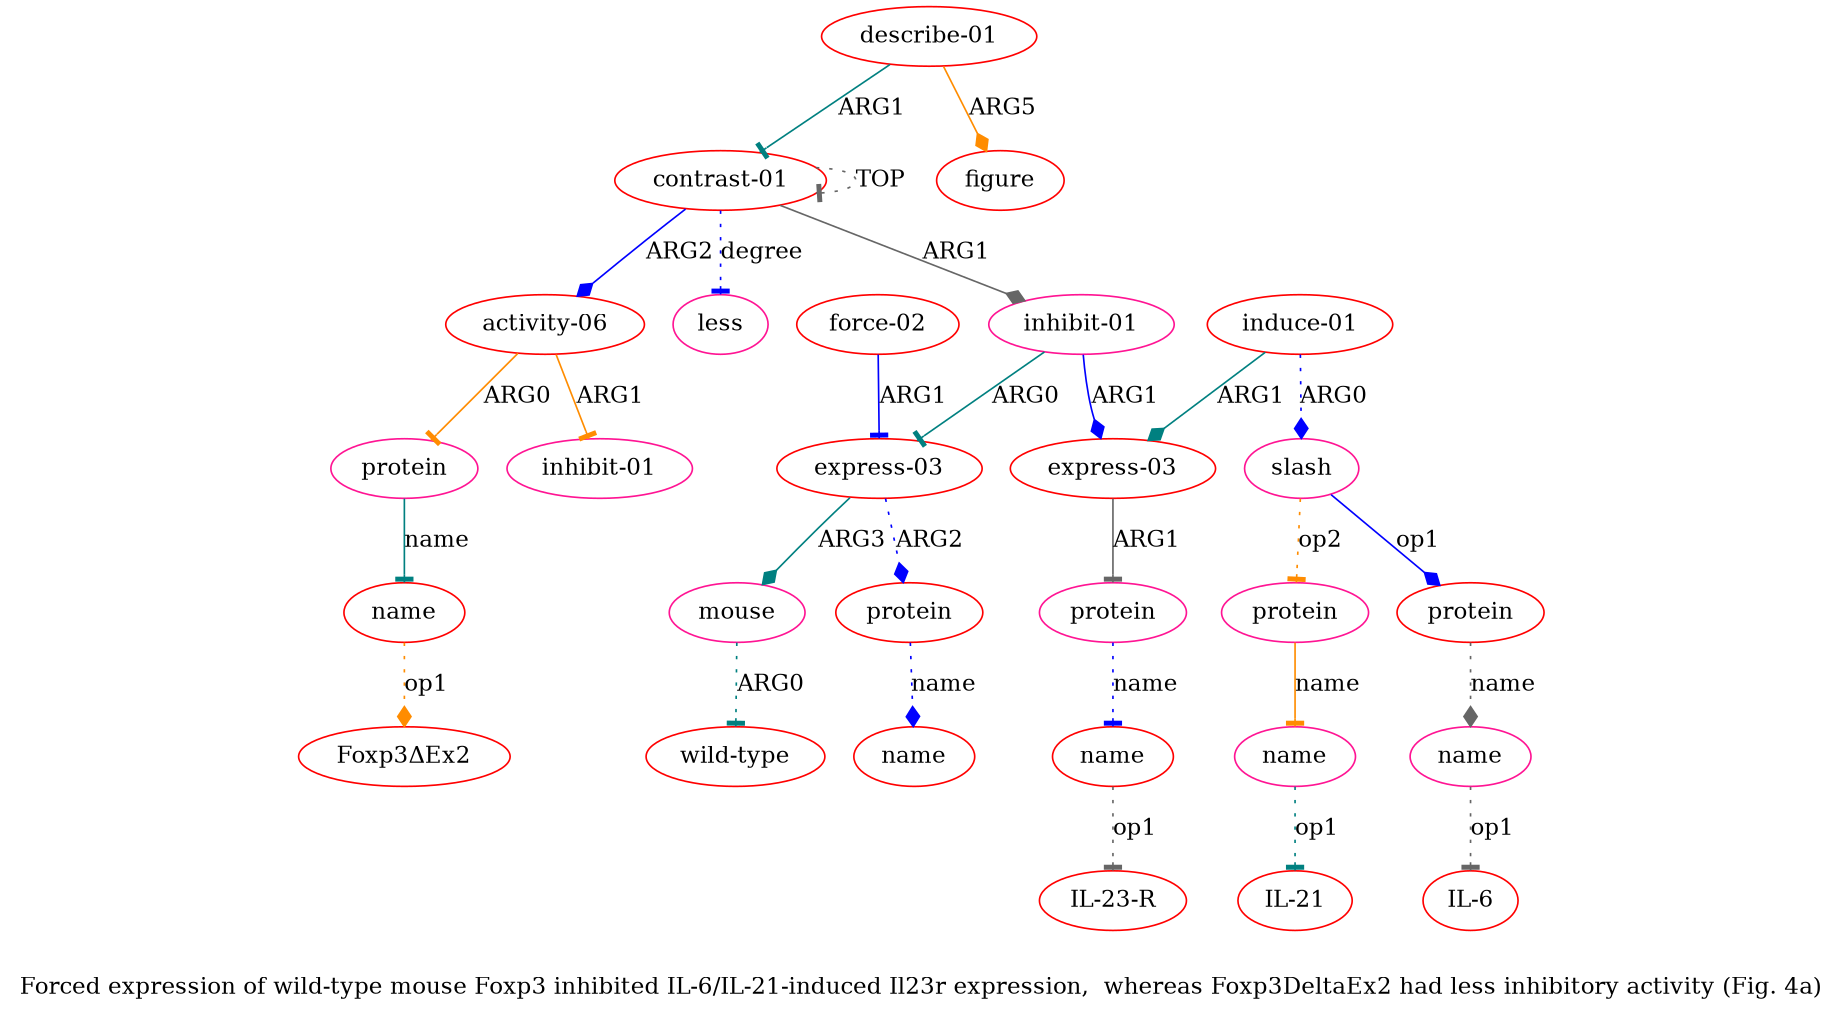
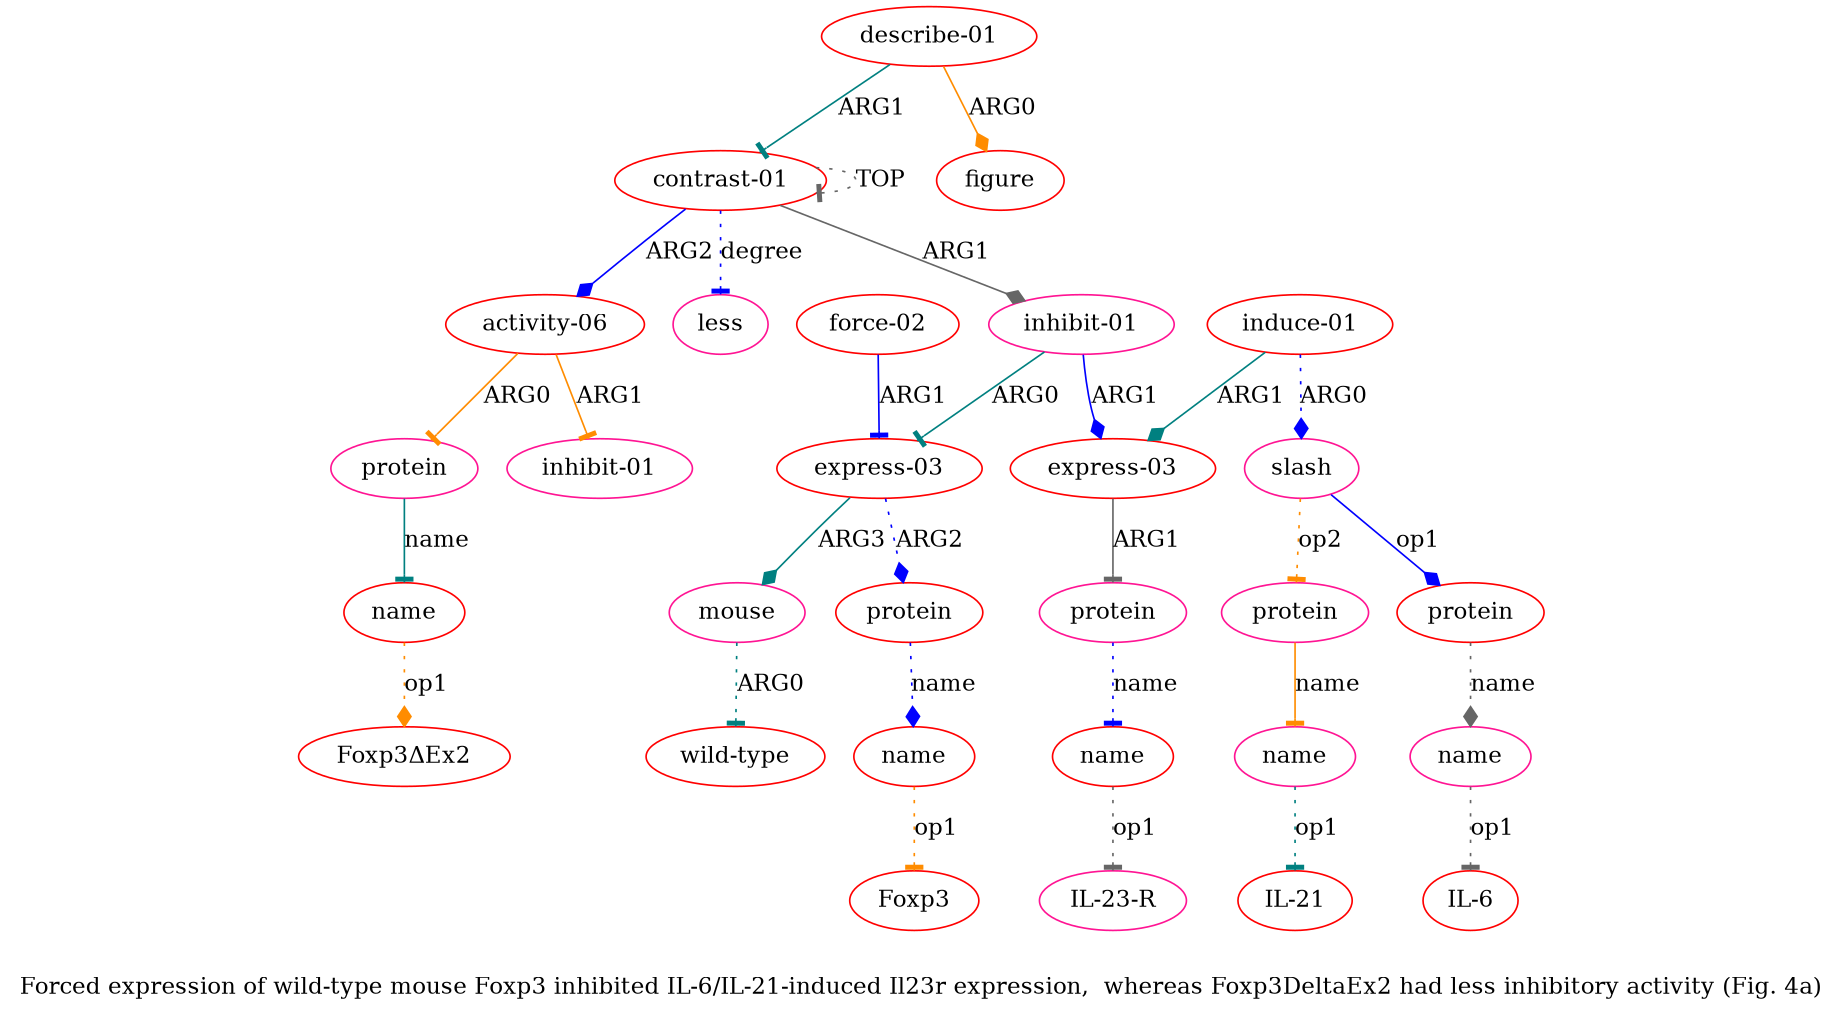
(1003, 108) -> (1003, 108)
none -> (914, 901)
(1113, 901) -> (1113, 901)
